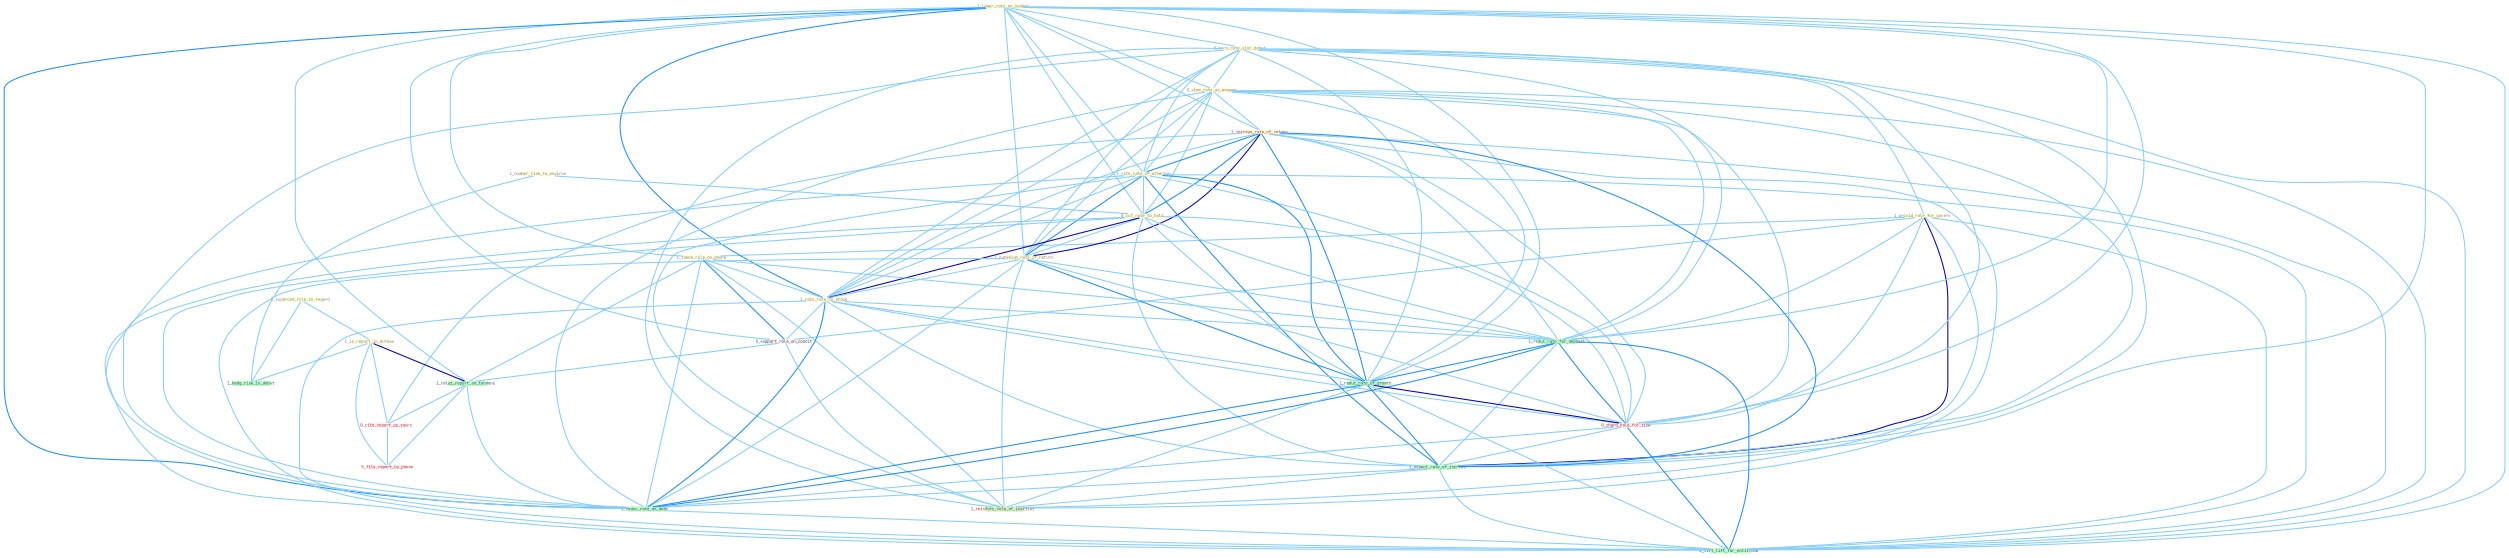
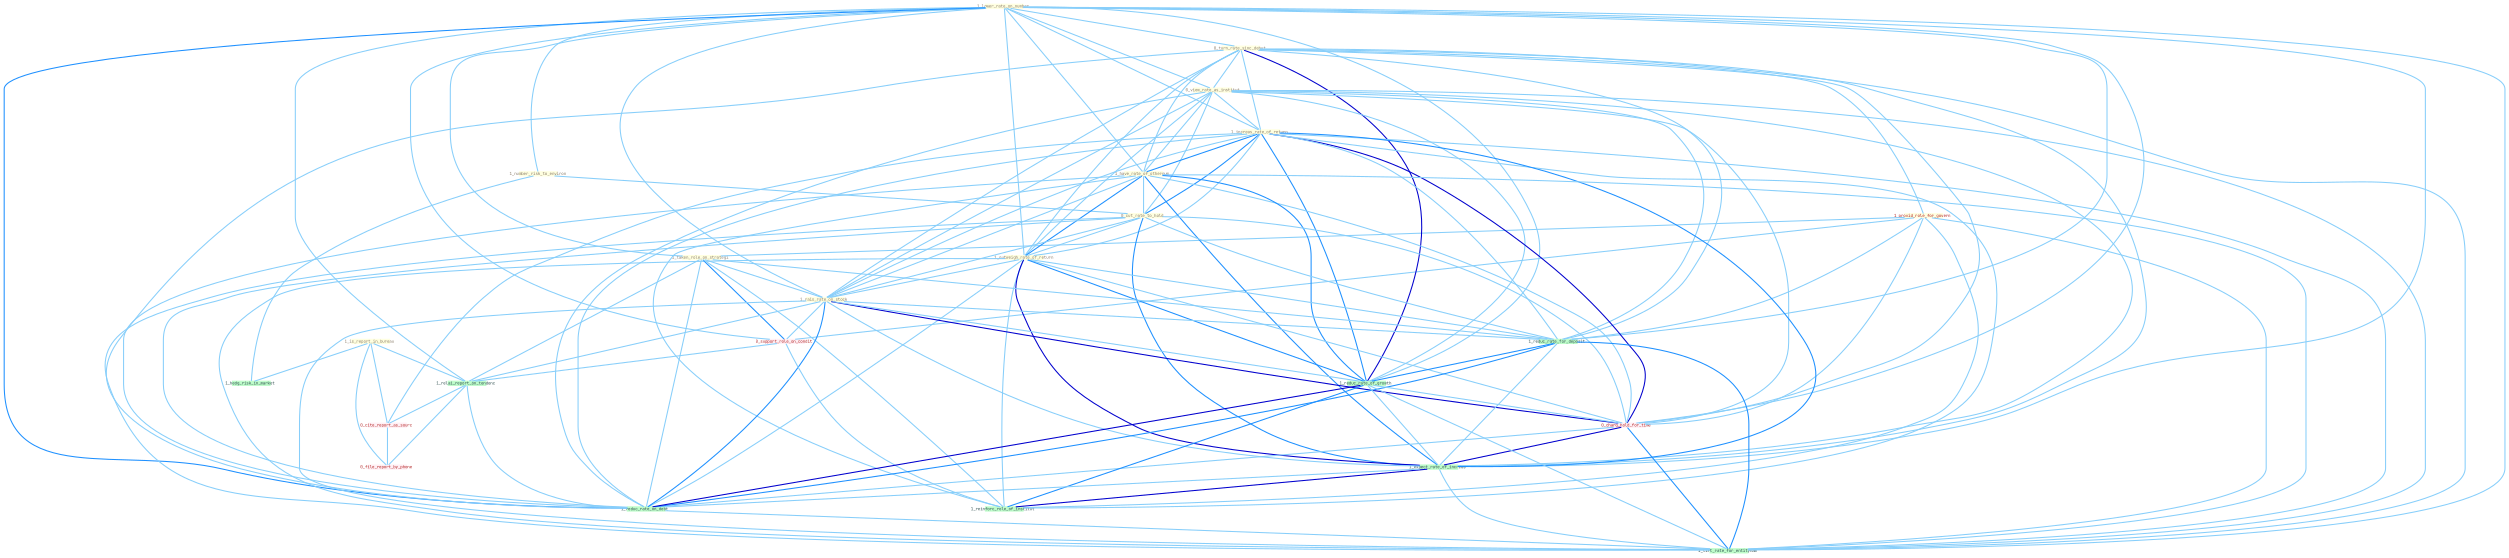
(654, 73) -> (654, 73)
(1213, 90) -> (1213, 90)
(1069, 107) -> (703, 20)
(1261, 132) -> (1261, 132)
(1401, 159) -> (1401, 159)
(1144, 174) -> (1144, 174)
(720, 180) -> (1249, 84)
none -> (793, 206)
(1186, 210) -> (1150, 227)
(1924, 216) -> (1924, 216)
(1494, 223) -> (1494, 223)
(702, 258) -> (702, 258)
(953, 266) -> (953, 266)
(302, 300) -> none
(1243, 304) -> none
none -> (646, 341)
(785, 341) -> (785, 341)
(417, 361) -> (417, 361)
(1224, 368) -> (1224, 368)
(251, 383) -> (251, 383)
(1591, 384) -> none
(1948, 385) -> (1120, 418)
(1216, 403) -> (1216, 403)
(1496, 404) -> (1496, 404)
(1403, 425) -> (1403, 425)
(1203, 440) -> (1168, 452)
(1024, 443) -> (1024, 443)
(1533, 446) -> (1533, 446)
(387, 467) -> (387, 467)
(1222, 488) -> (1222, 488)
(1004, 509) -> (1004, 509)
(1729, 551) -> (1729, 551)
